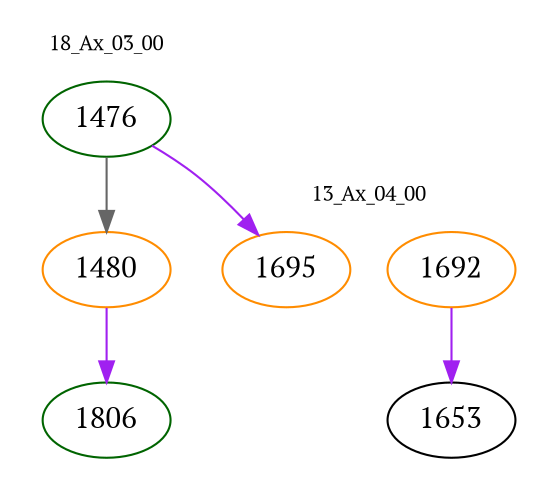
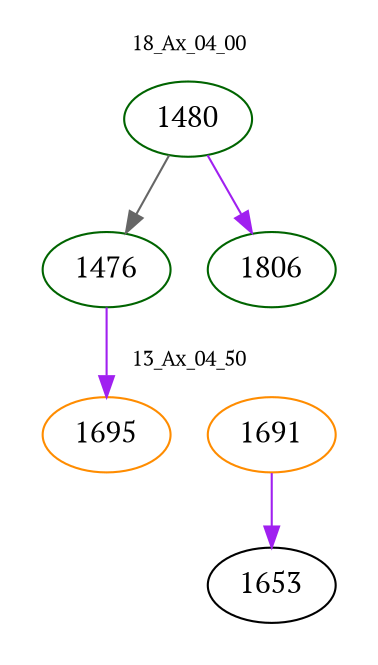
(107, 45) -> (189, 45)
(107, 184) -> (153, 185)
(369, 195) -> (189, 361)
(107, 270) -> (188, 119)
(452, 270) -> (272, 435)
